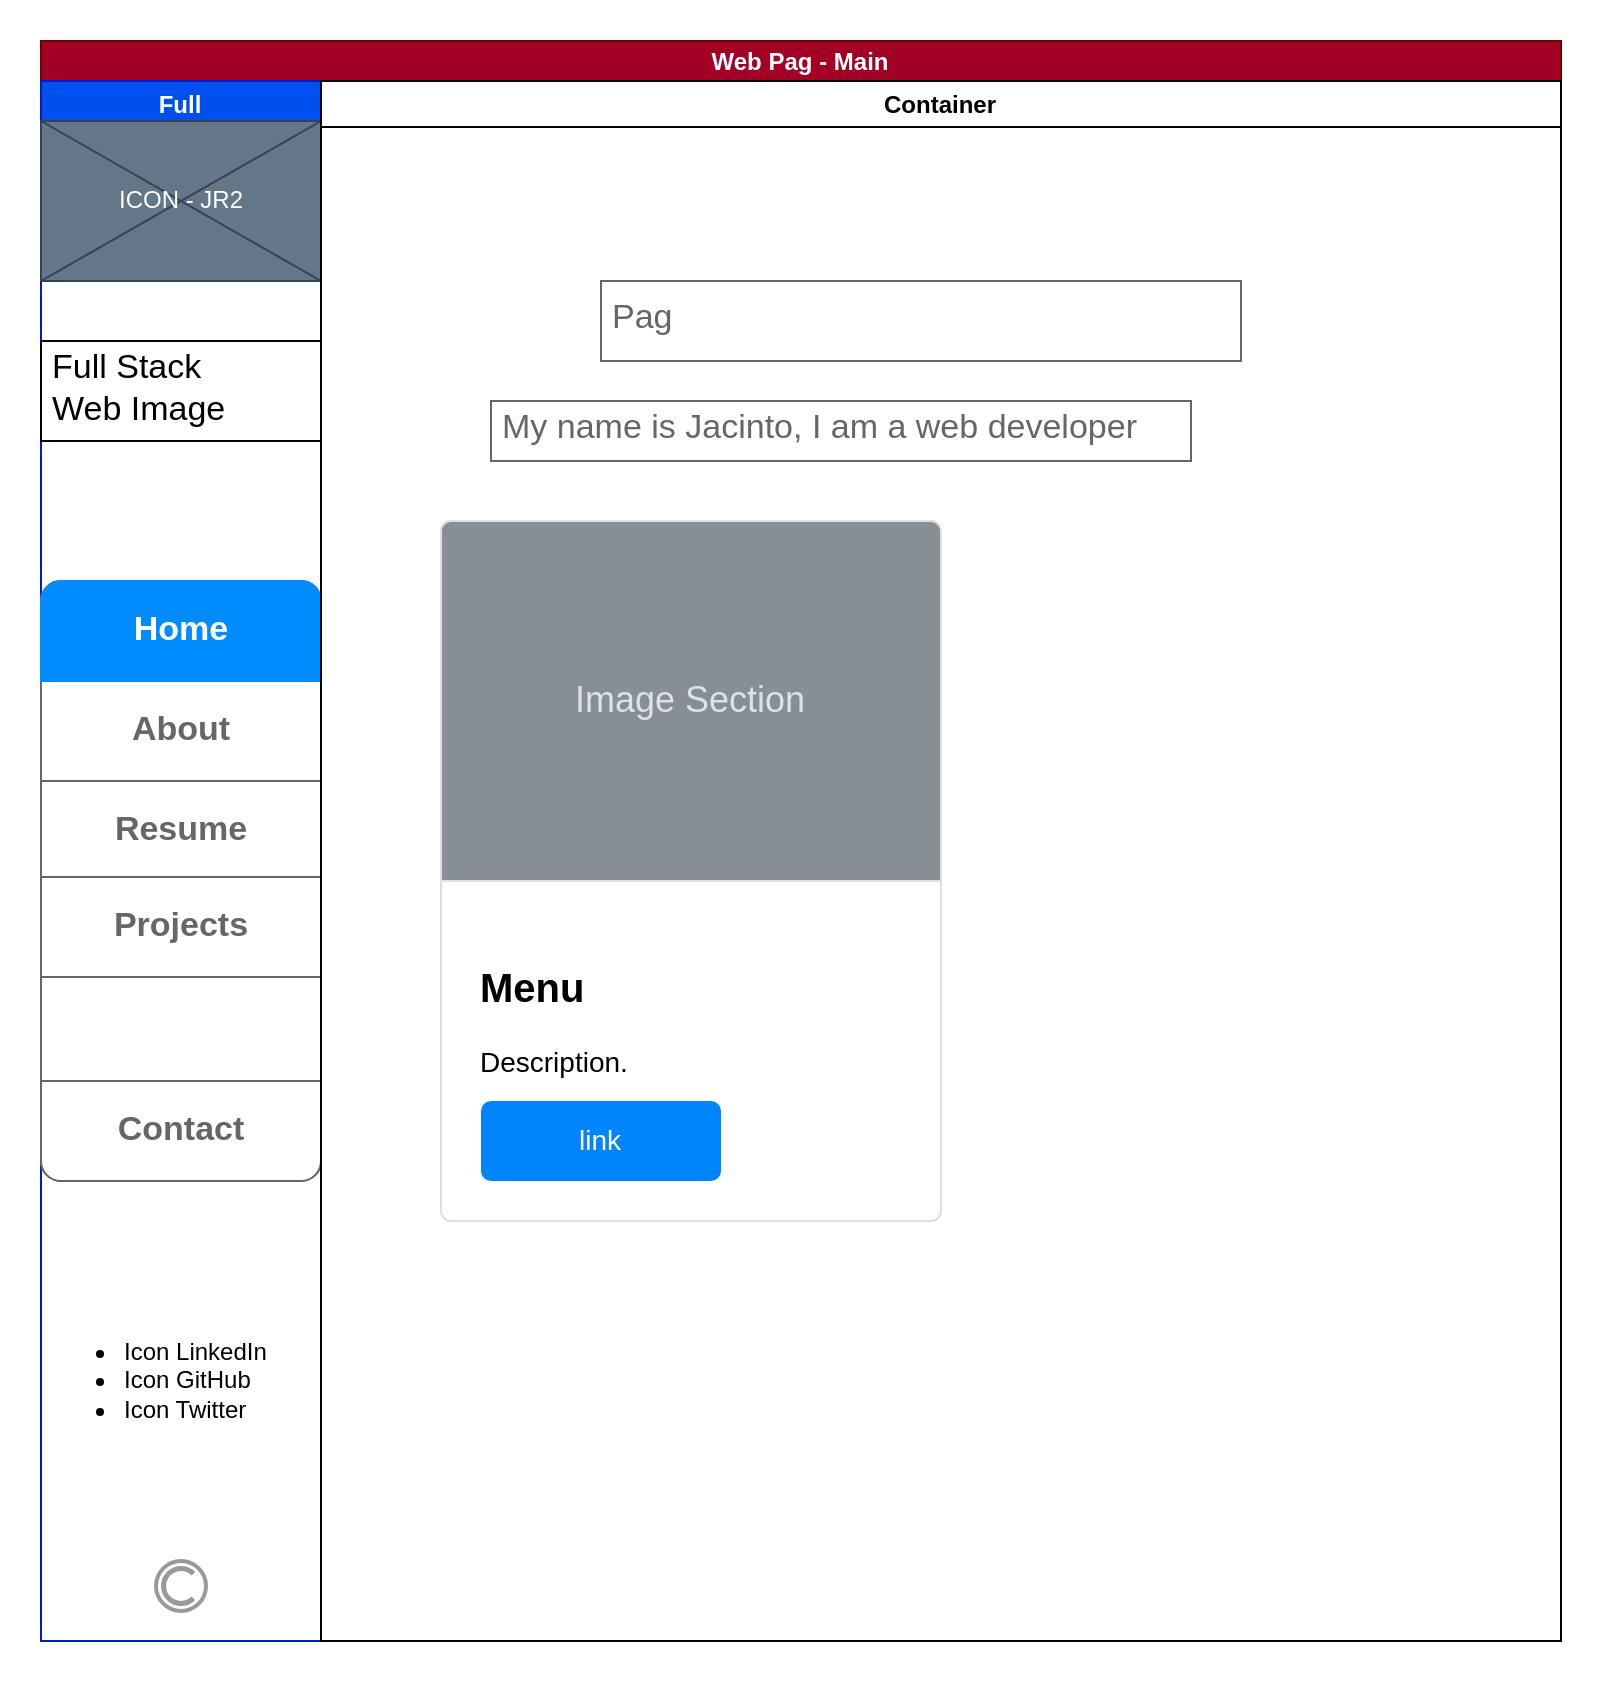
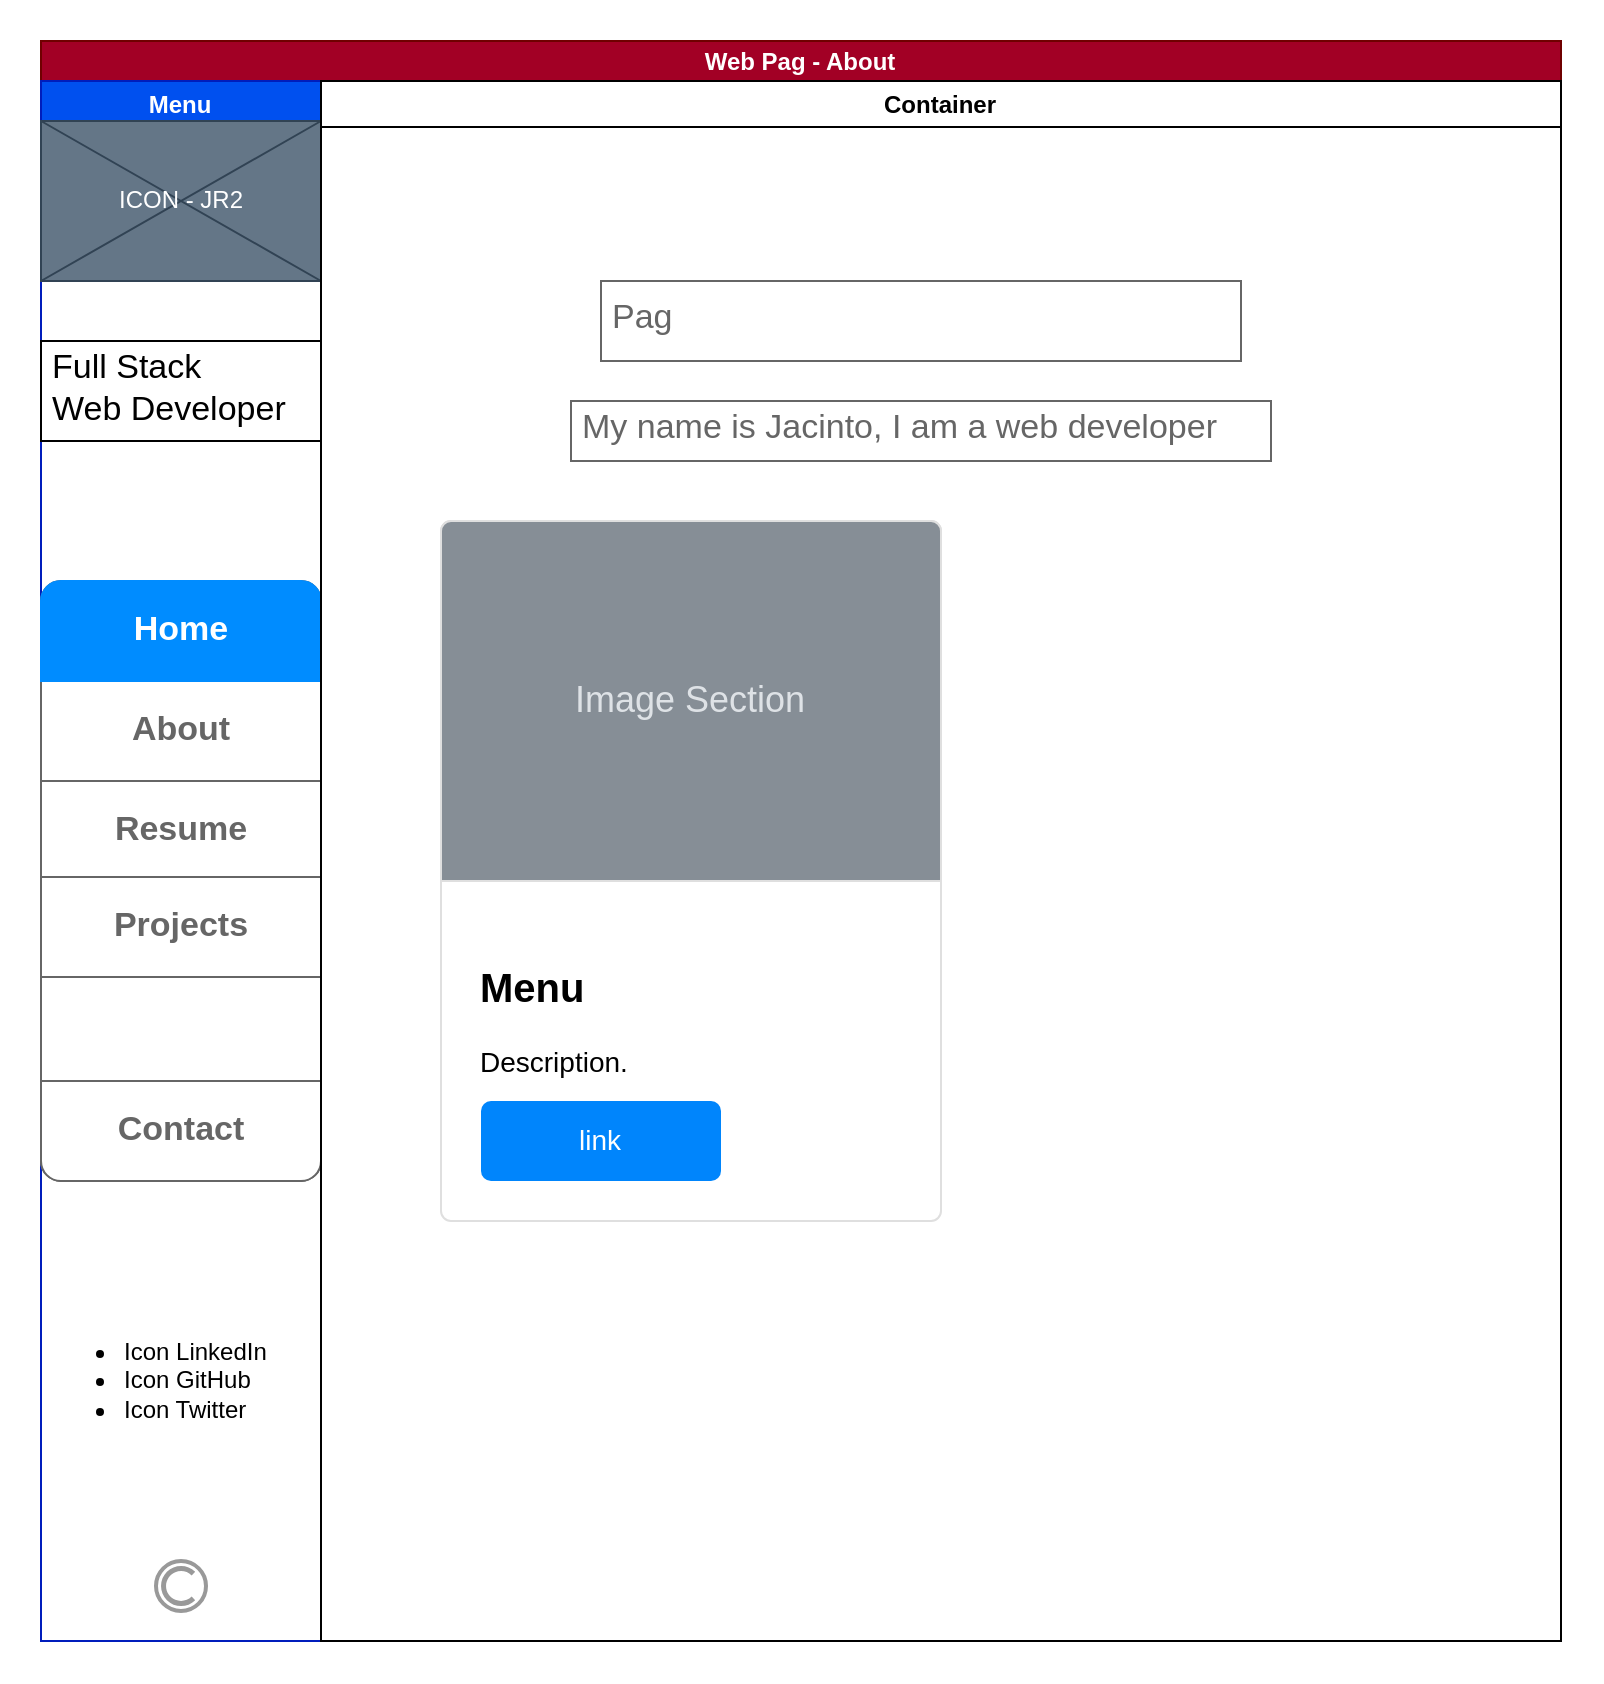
(800, 62) -> (800, 62)
(180, 105) -> (180, 105)
(135, 389) -> (168, 389)
(841, 431) -> (921, 431)
